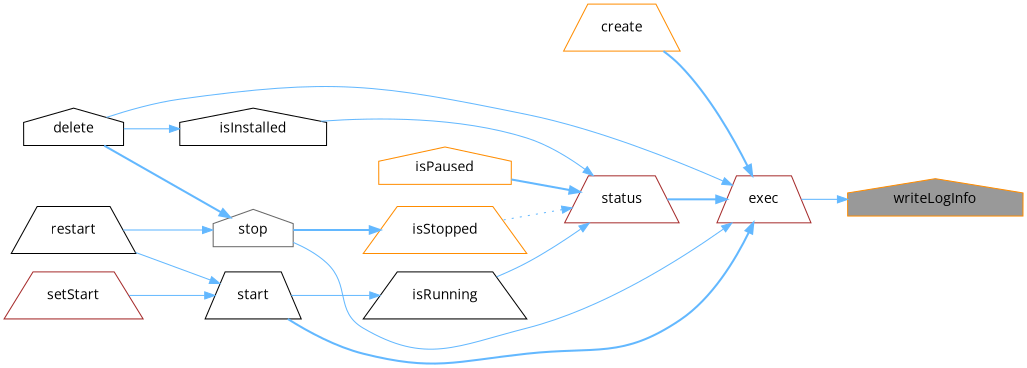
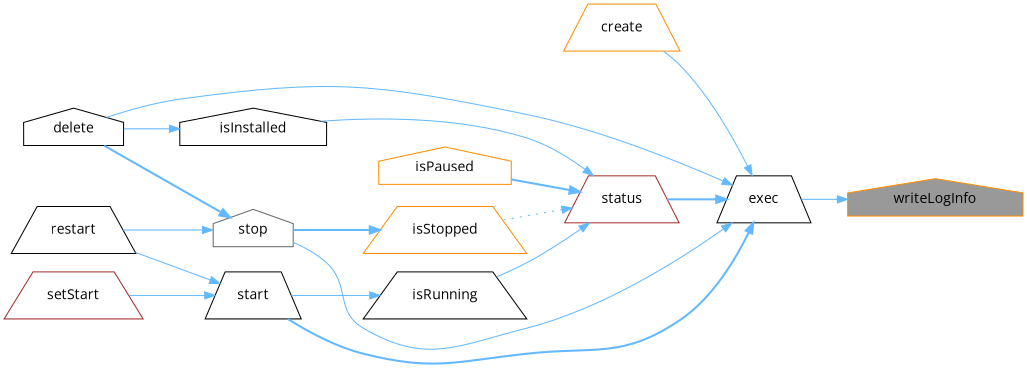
(711, 104) -> (711, 104)
(764, 199) -> (764, 199)
